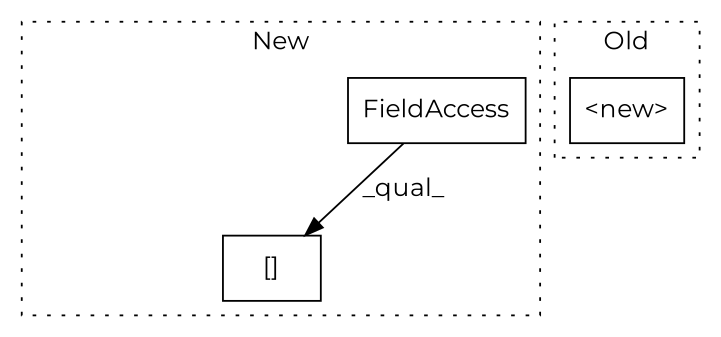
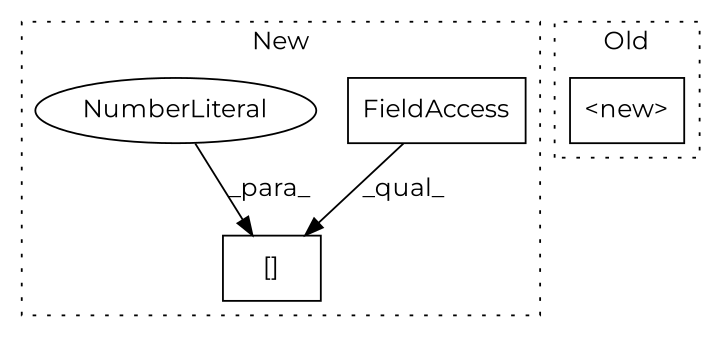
none -> (176, 111)
